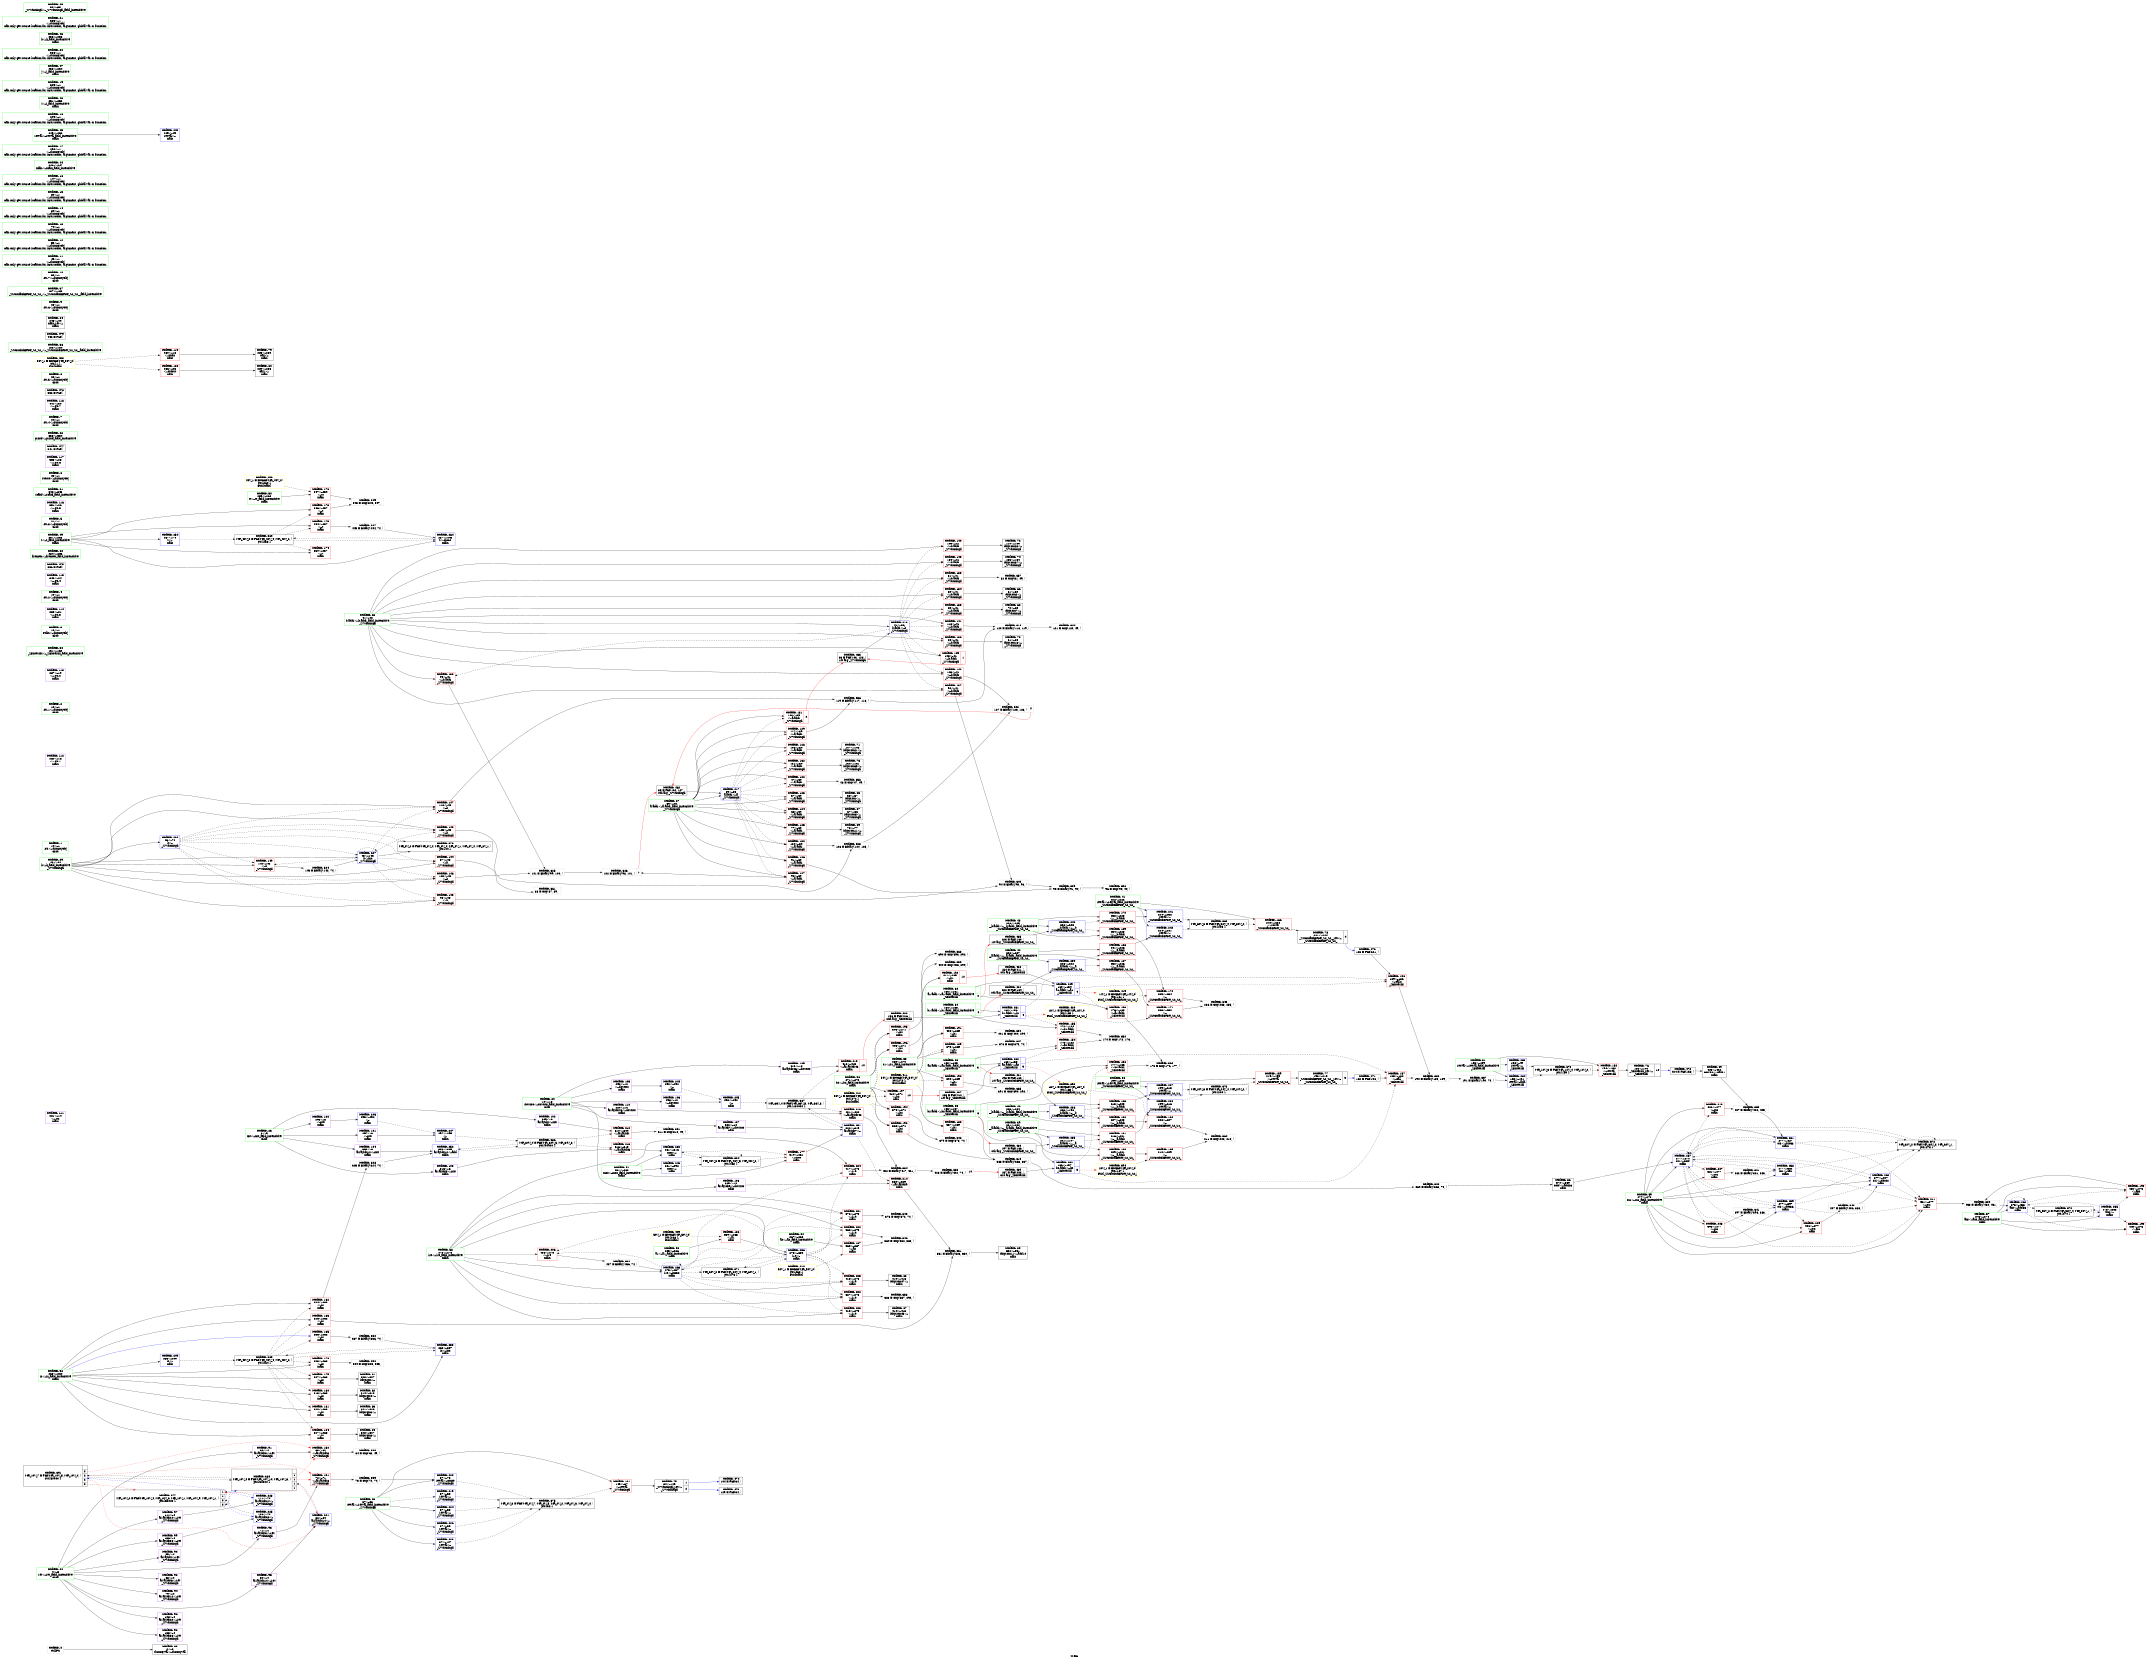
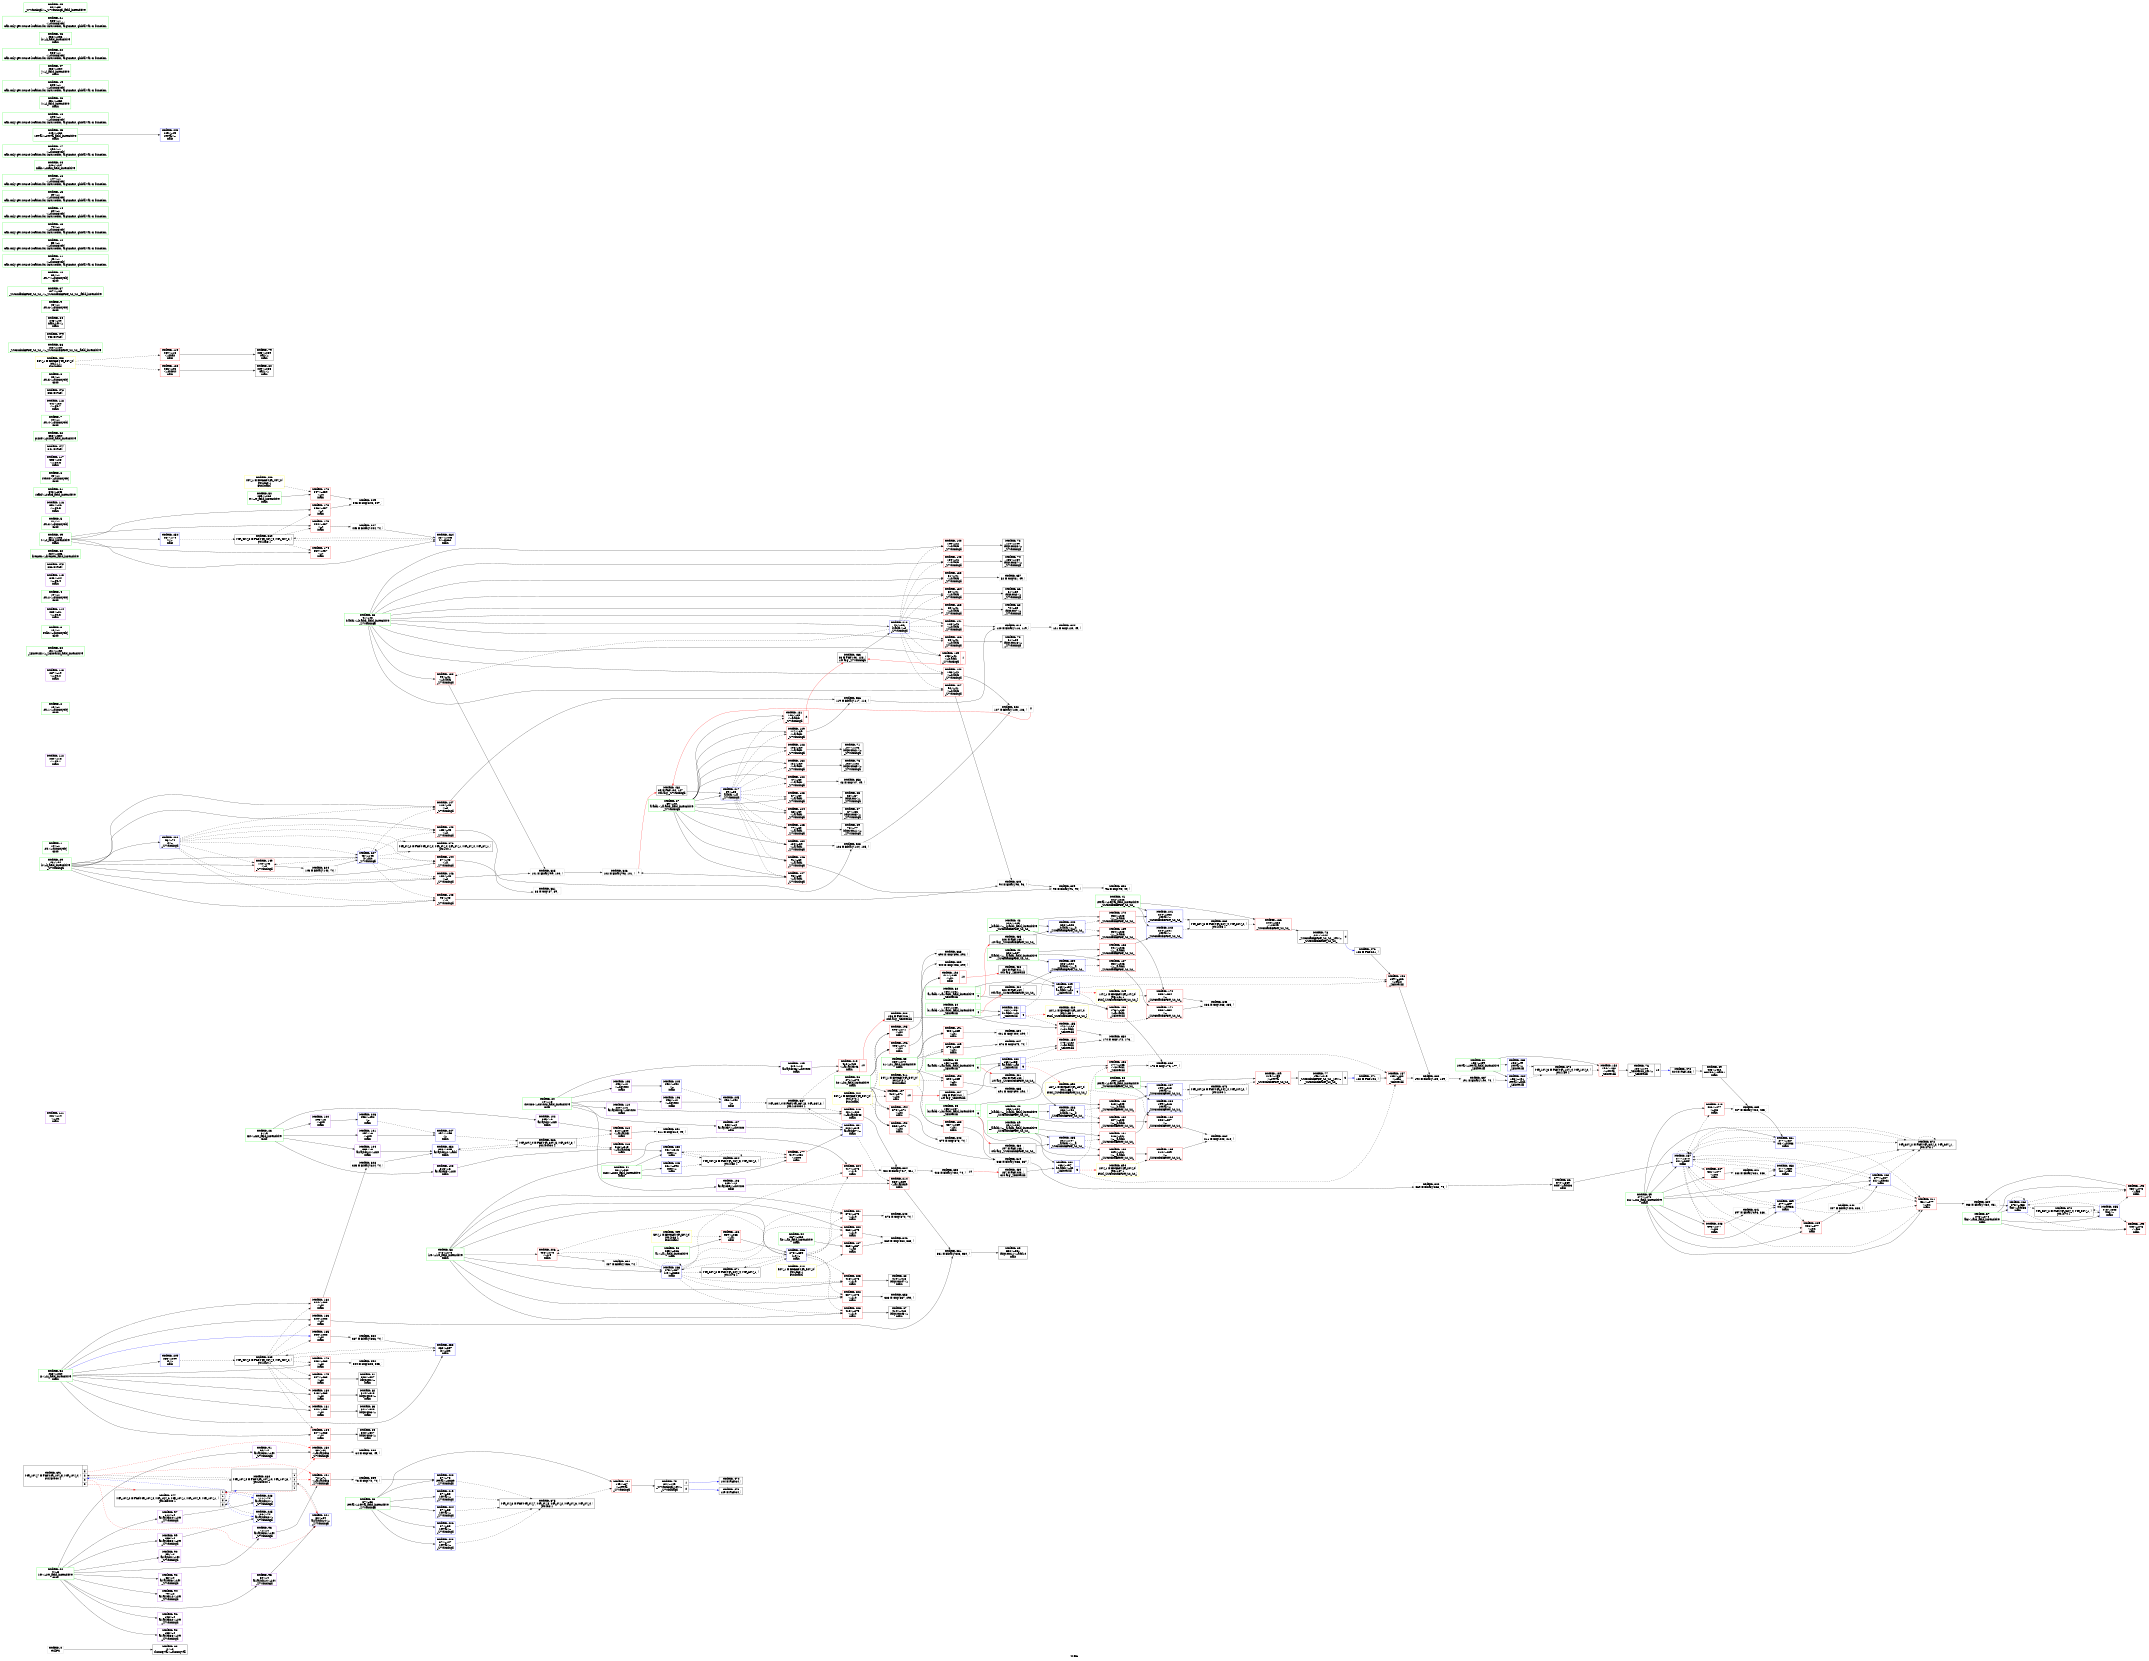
(393, 854) -> (393, 854)
(412, 1499) -> (412, 1499)
